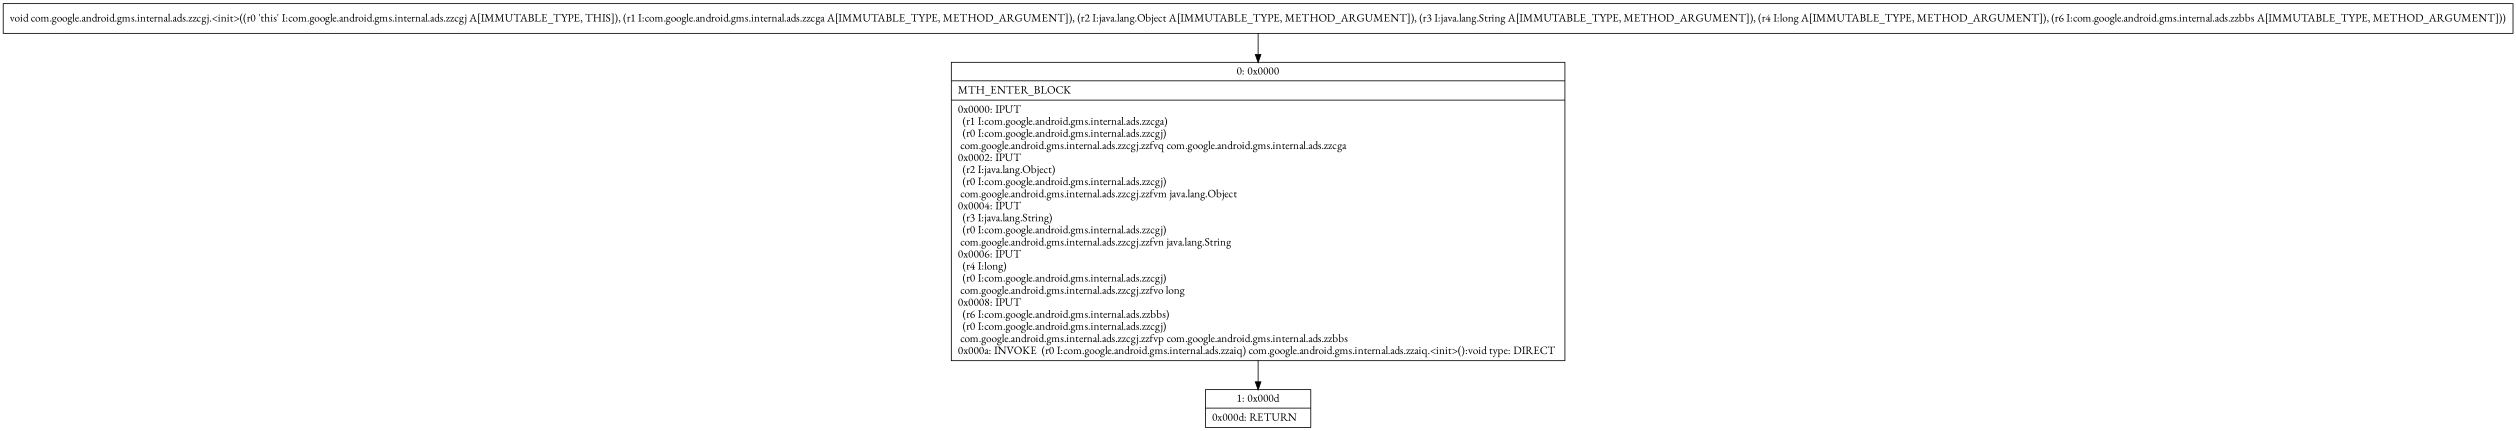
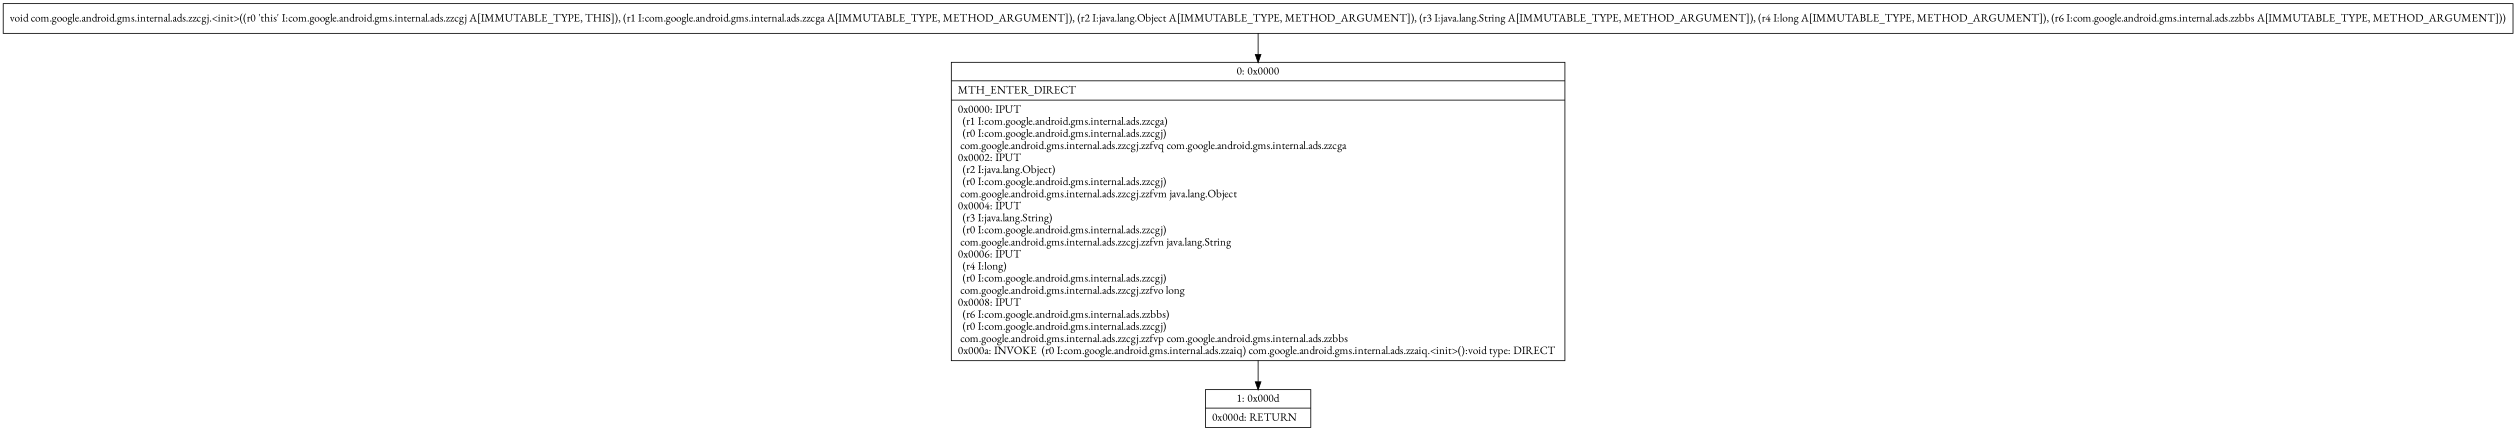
(1015, 90) -> (1017, 90)
